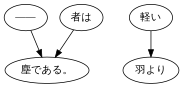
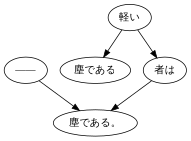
none -> (145, 41)
(151, 70) -> (95, 70)
